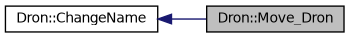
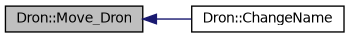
(189, 19) -> (174, 19)
